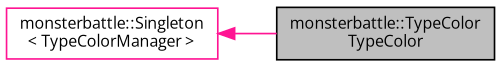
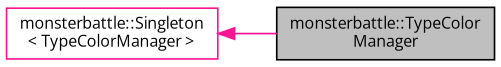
(386, 34) -> (386, 34)
